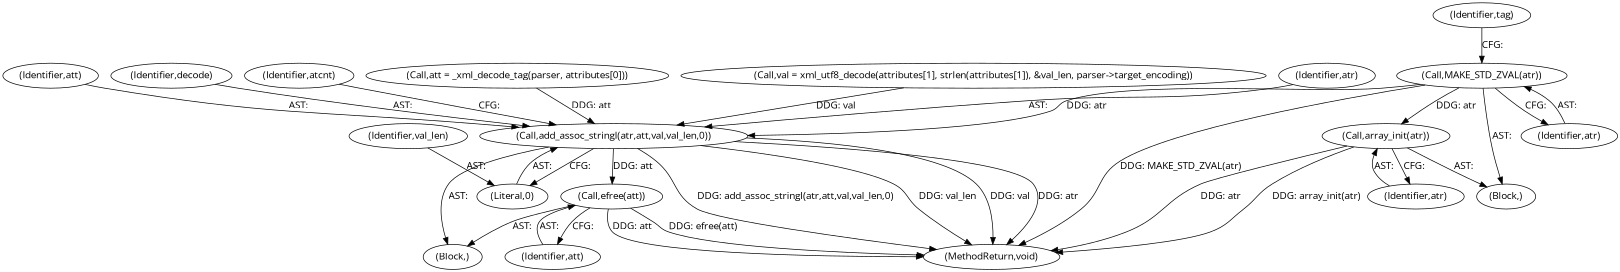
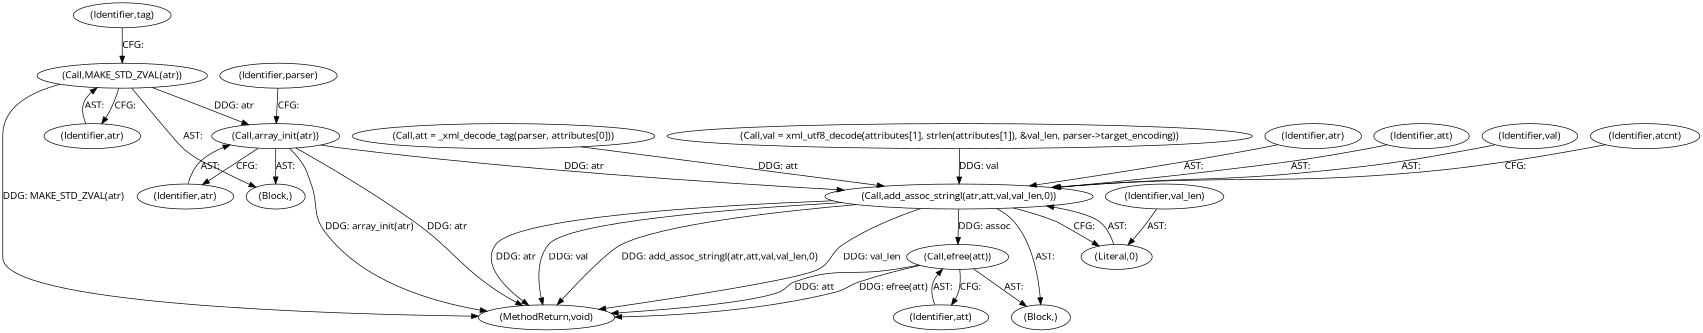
(171, 76) -> (1530, 136)
none -> (278, 76)
(1118, 92) -> (579, 172)
(633, 166) -> (985, 227)
